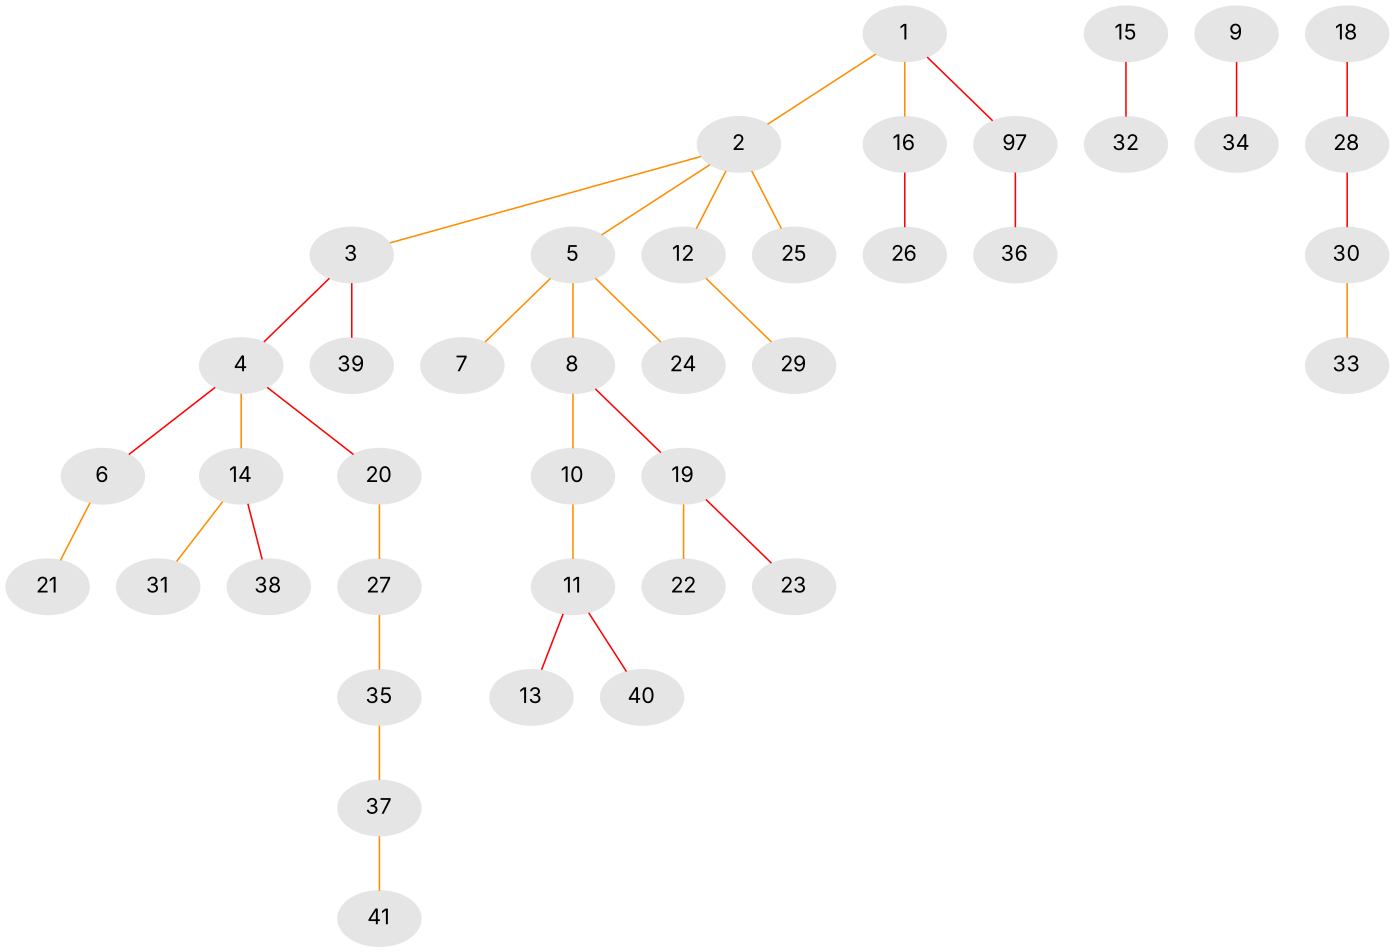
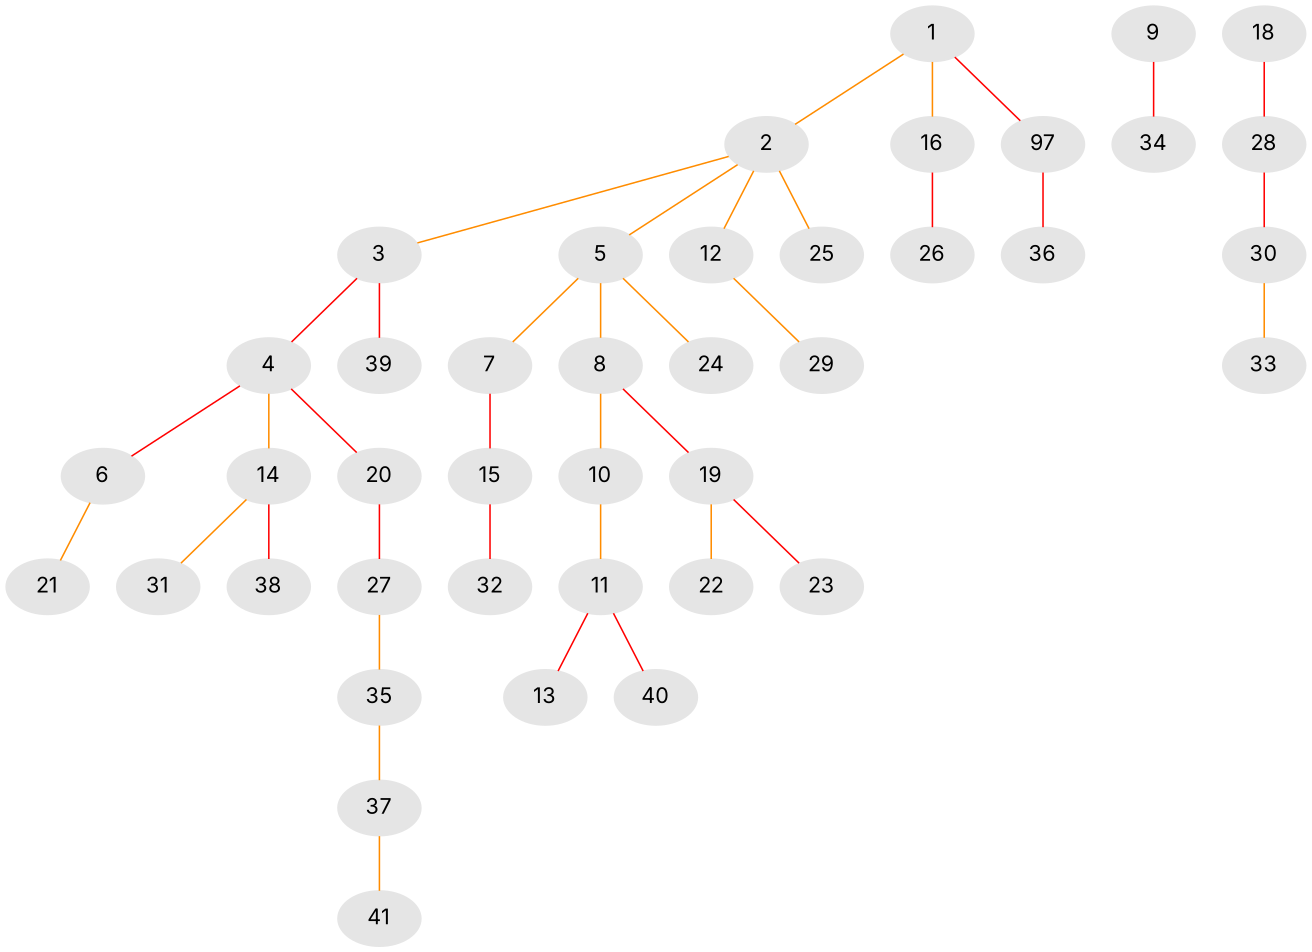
none -> (490, 421)
(379, 532) -> (379, 532)
